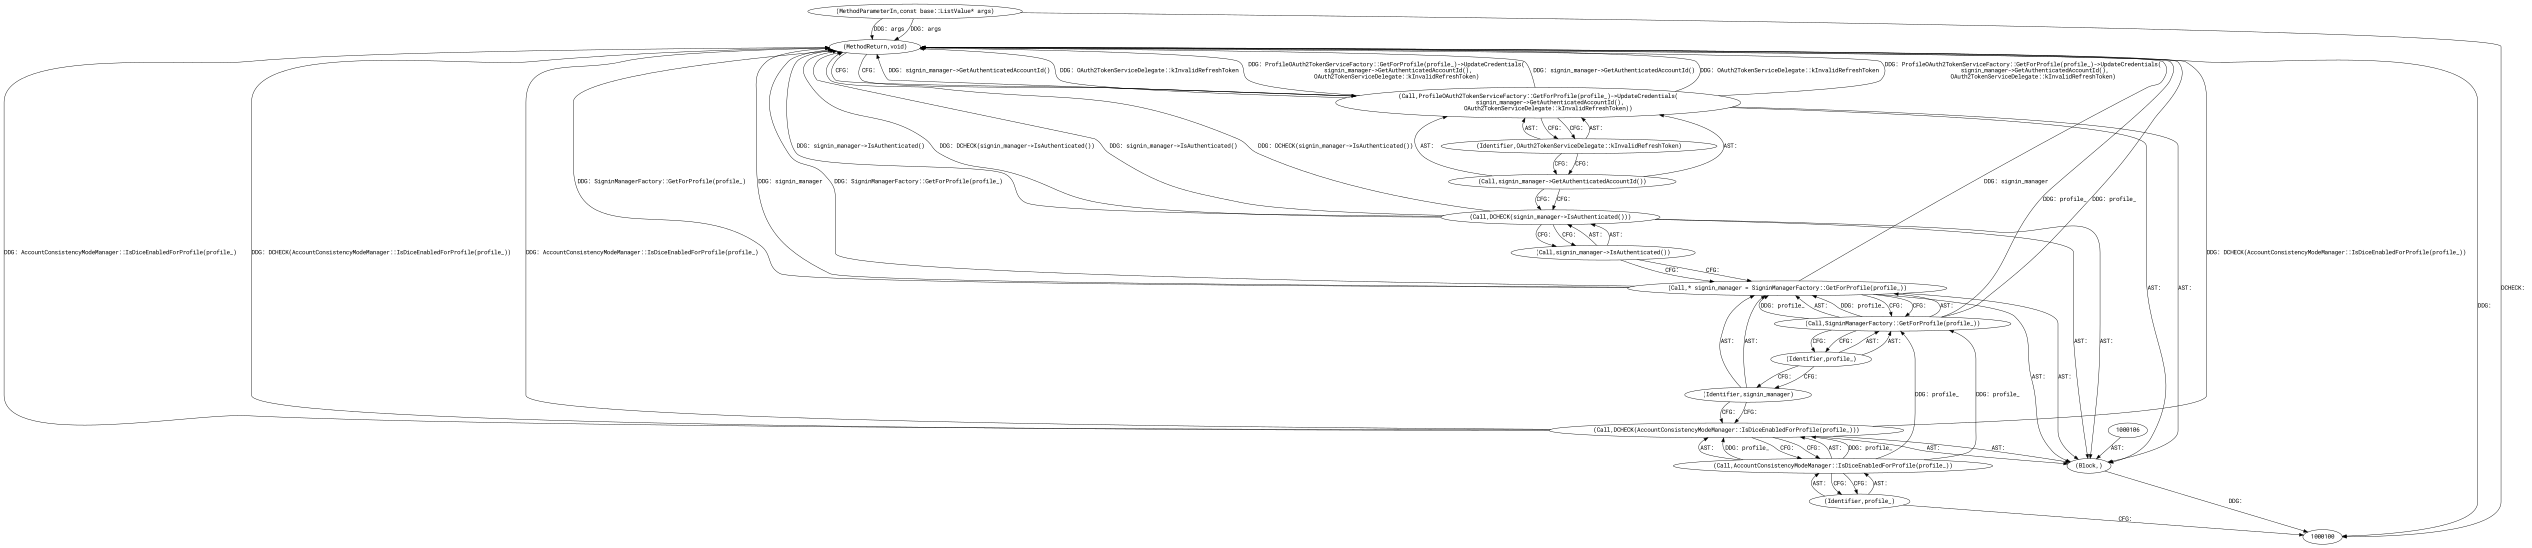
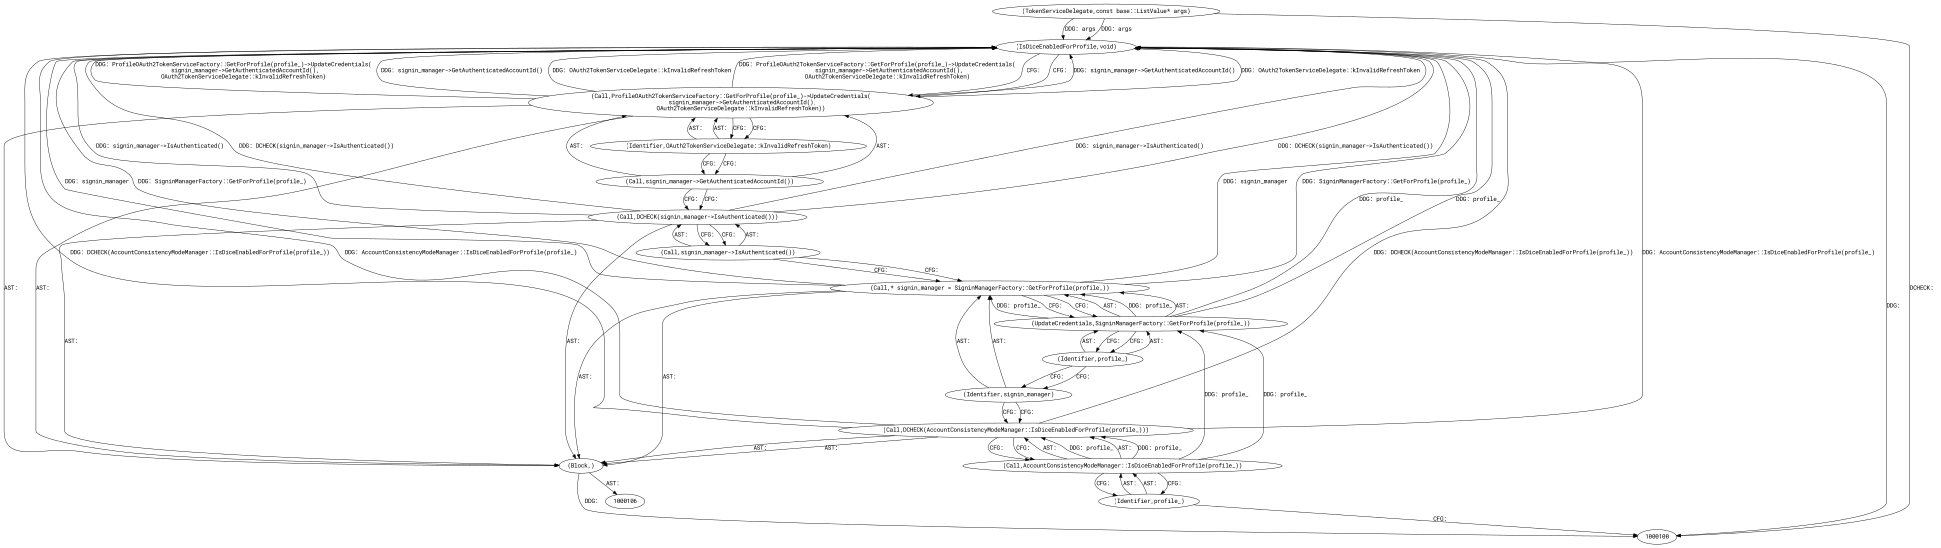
(915, 11) -> (1106, 11)
(875, 47) -> (1066, 47)
(1893, 324) -> (1141, 324)
(2110, 447) -> (602, 482)
